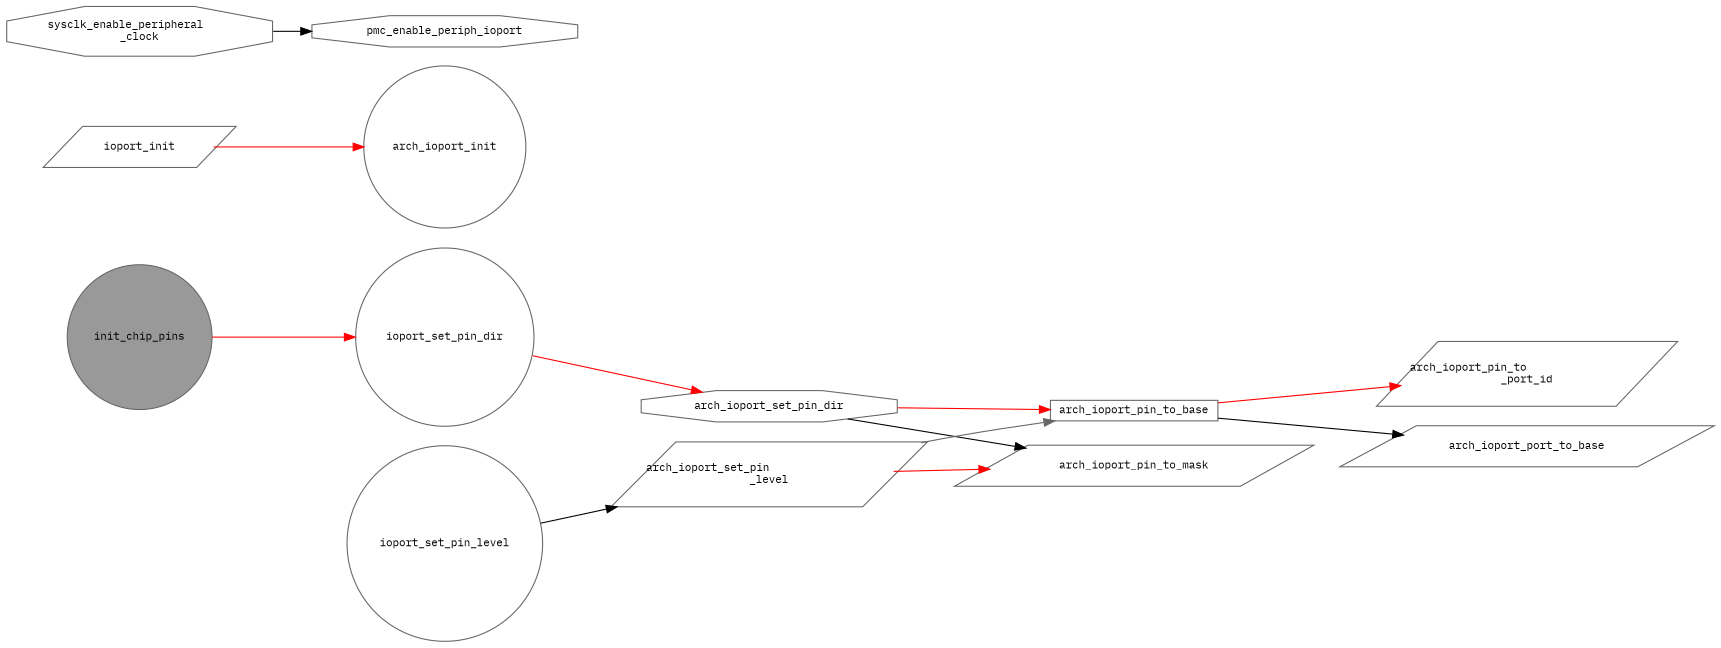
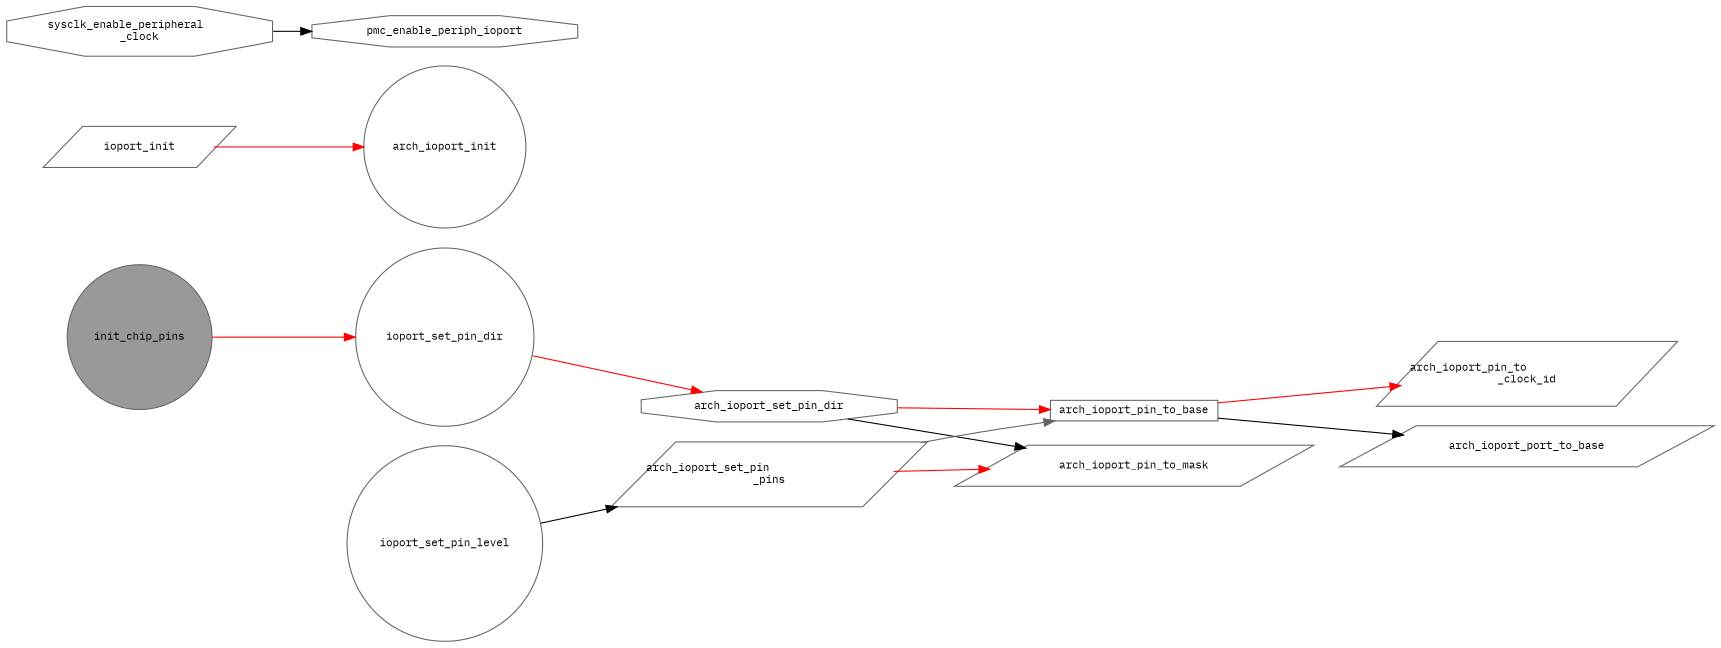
(1527, 374) -> (1527, 374)
(769, 474) -> (769, 474)
